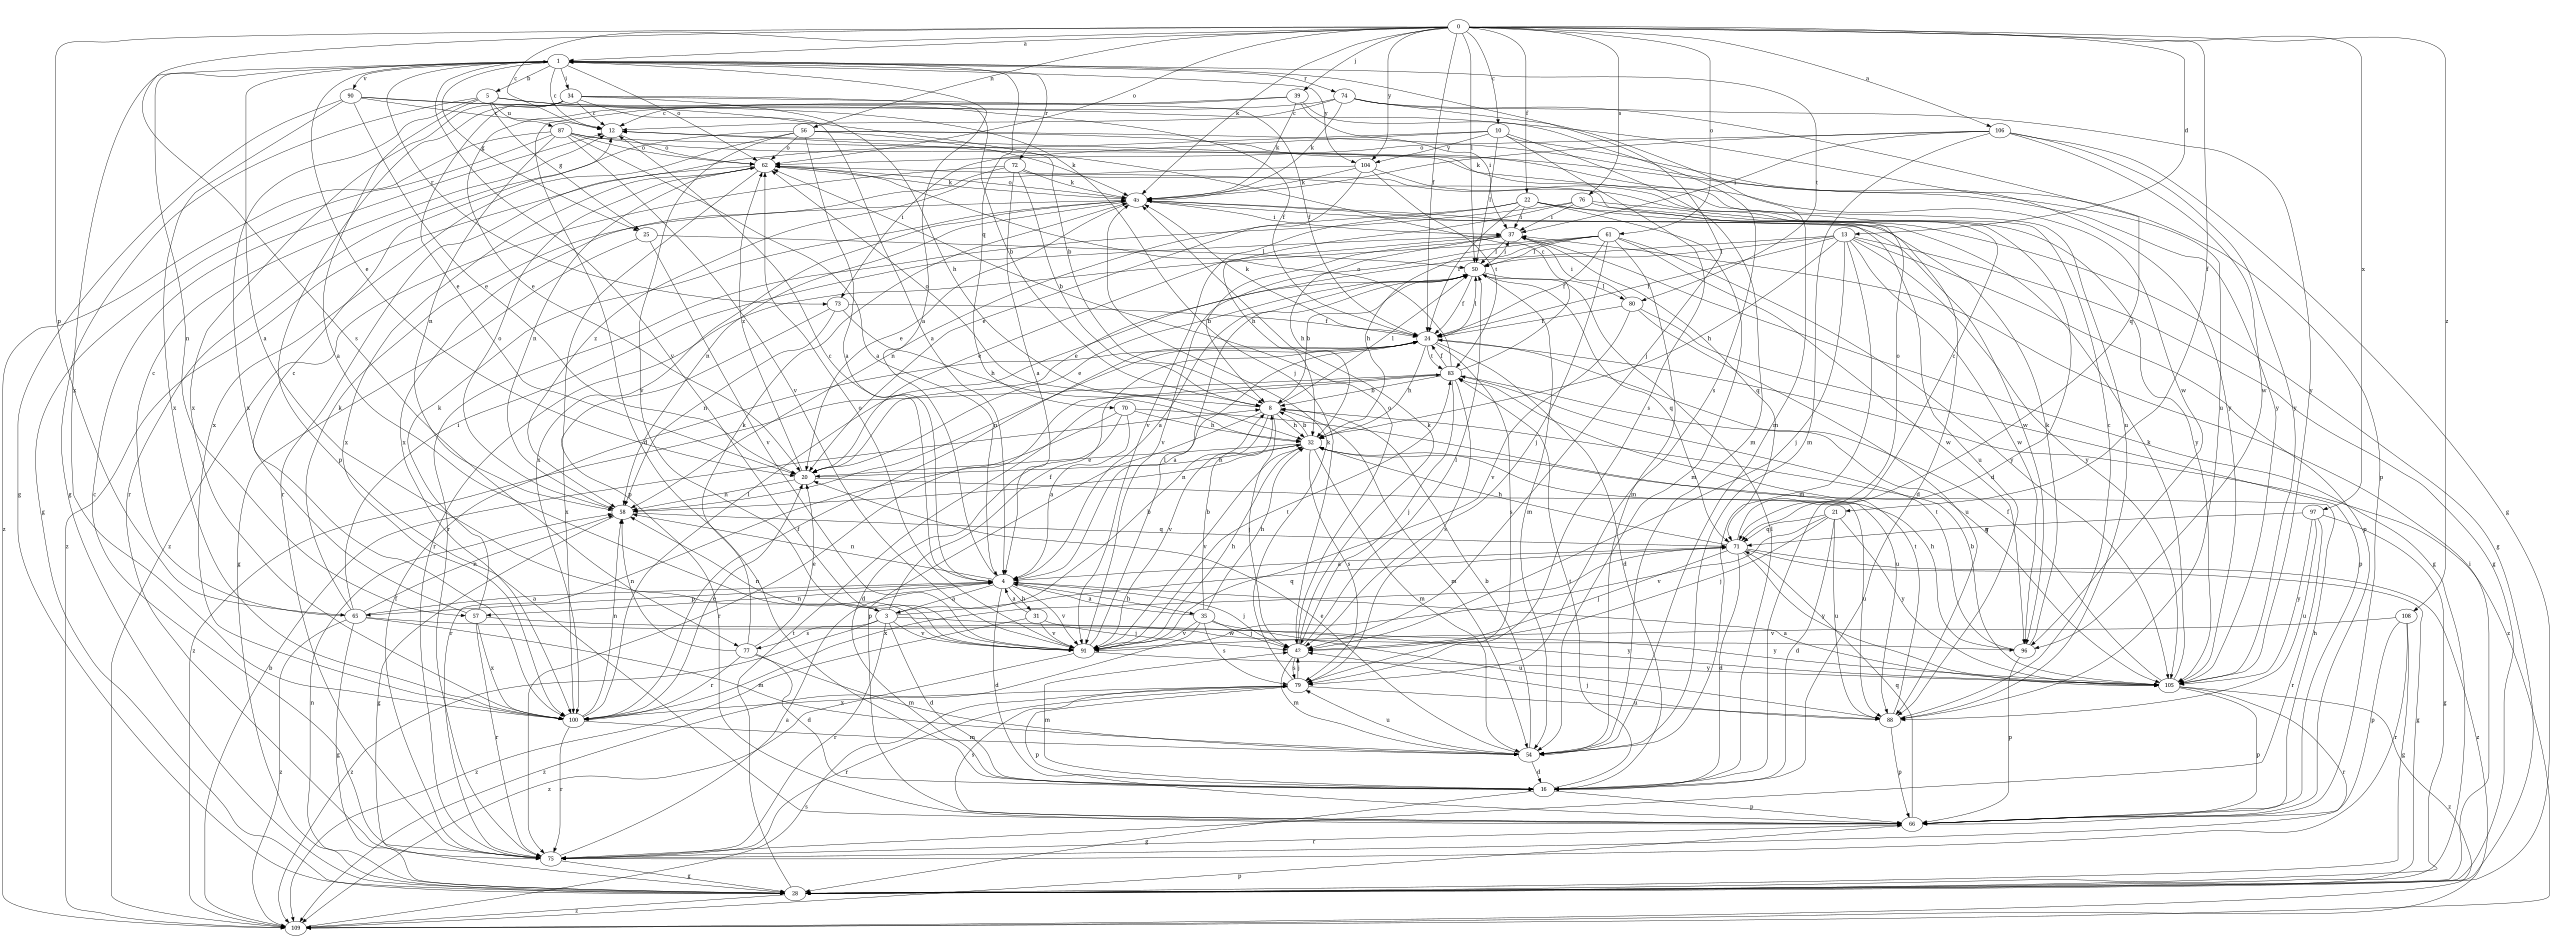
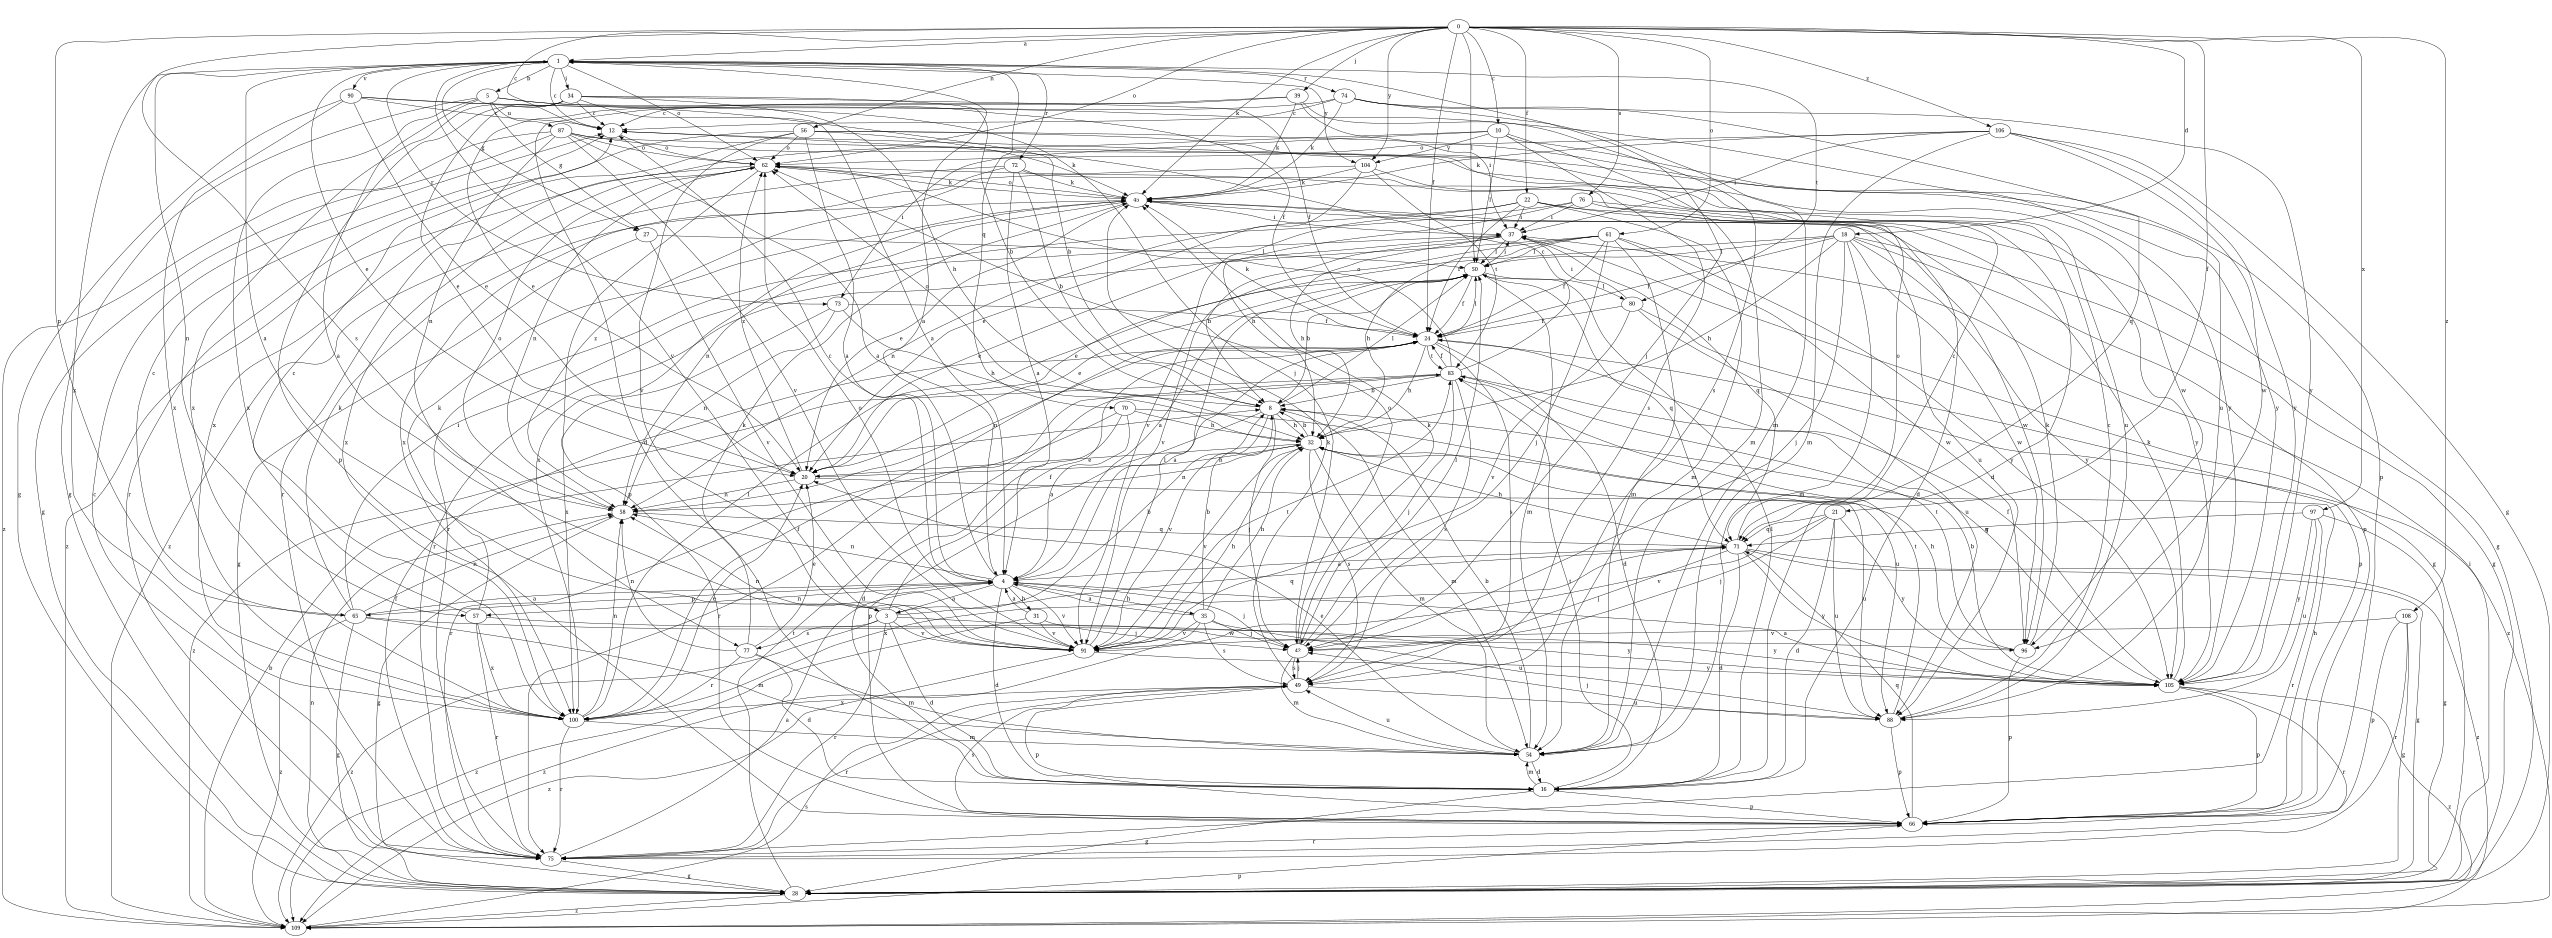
(1868, 79) -> (1868, 79)
(647, 235) -> (647, 235)
(1844, 235) -> (1844, 235)
(1298, 686) -> (1298, 686)
(1132, 773) -> (1529, 777)
